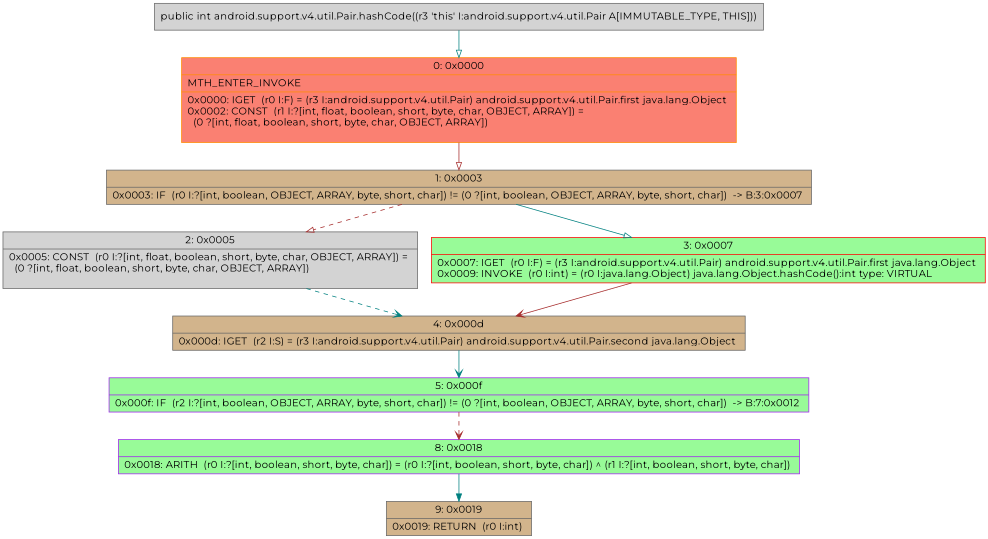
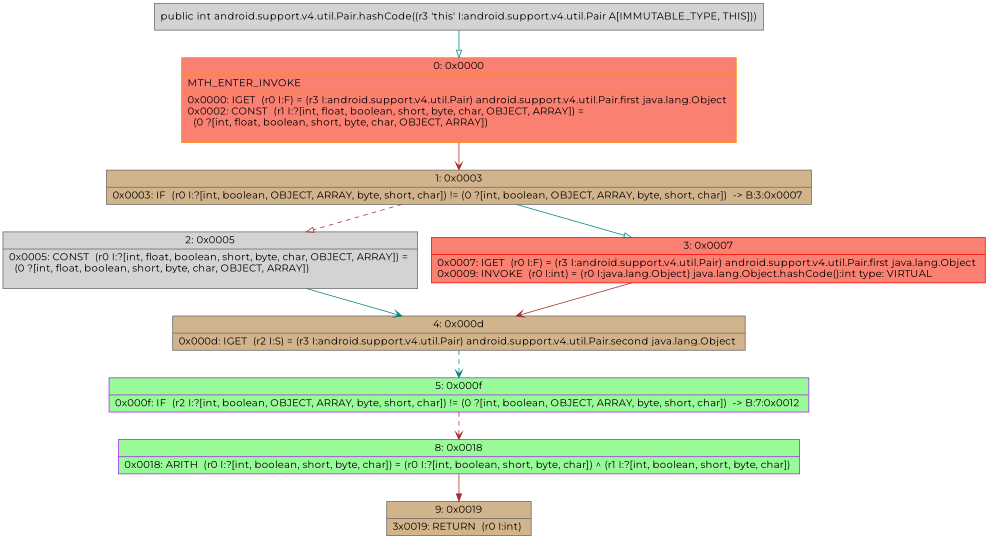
(459, 152) -> (459, 152)
(708, 260) -> (708, 260)
(350, 301) -> (350, 301)
(459, 360) -> (459, 360)
(459, 484) -> (459, 484)
(459, 527) -> (459, 527)
